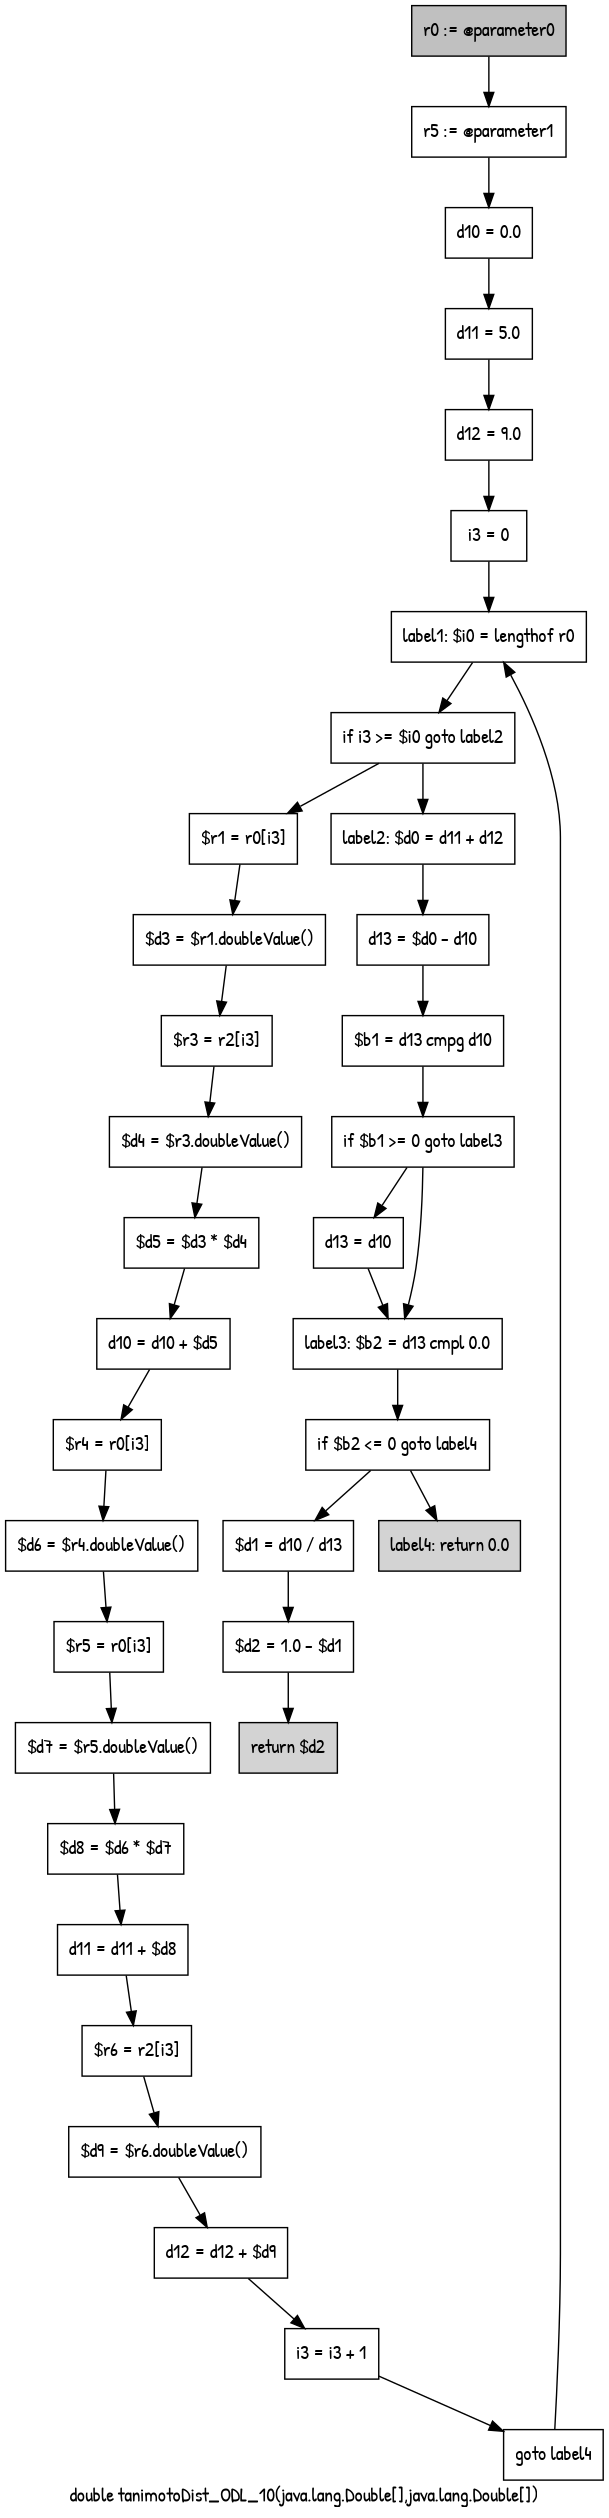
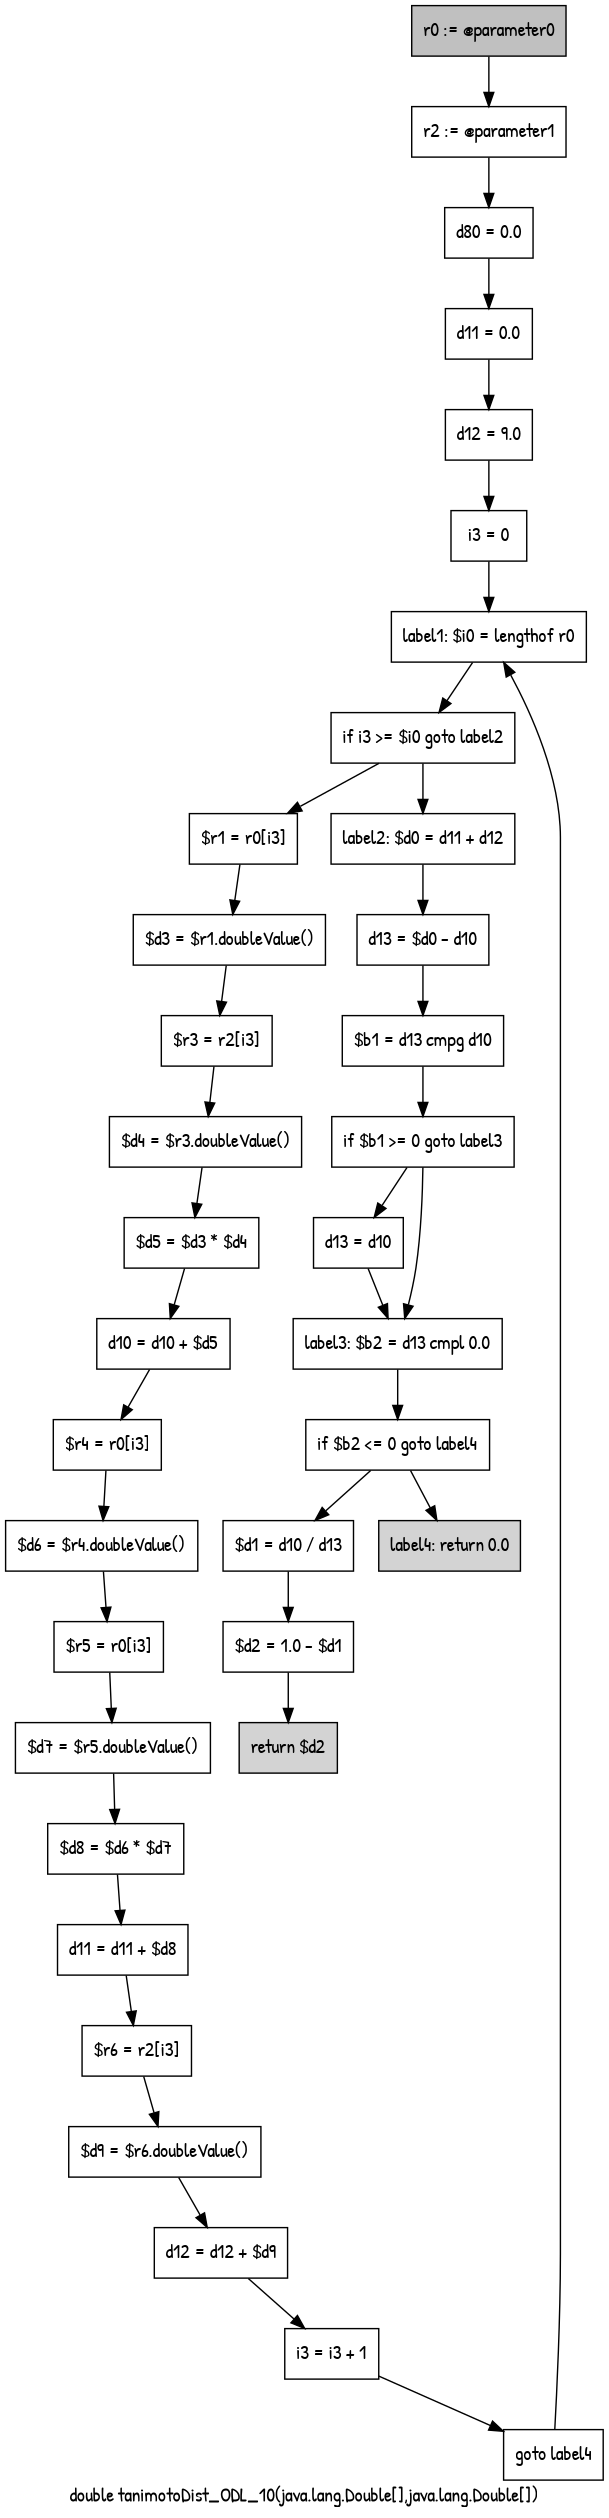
(489, 132) -> (489, 132)
(489, 233) -> (489, 233)
(489, 334) -> (489, 334)
